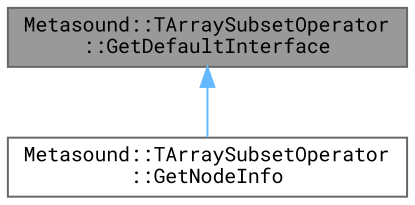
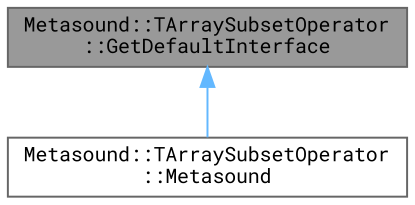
(207, 167) -> (207, 167)
